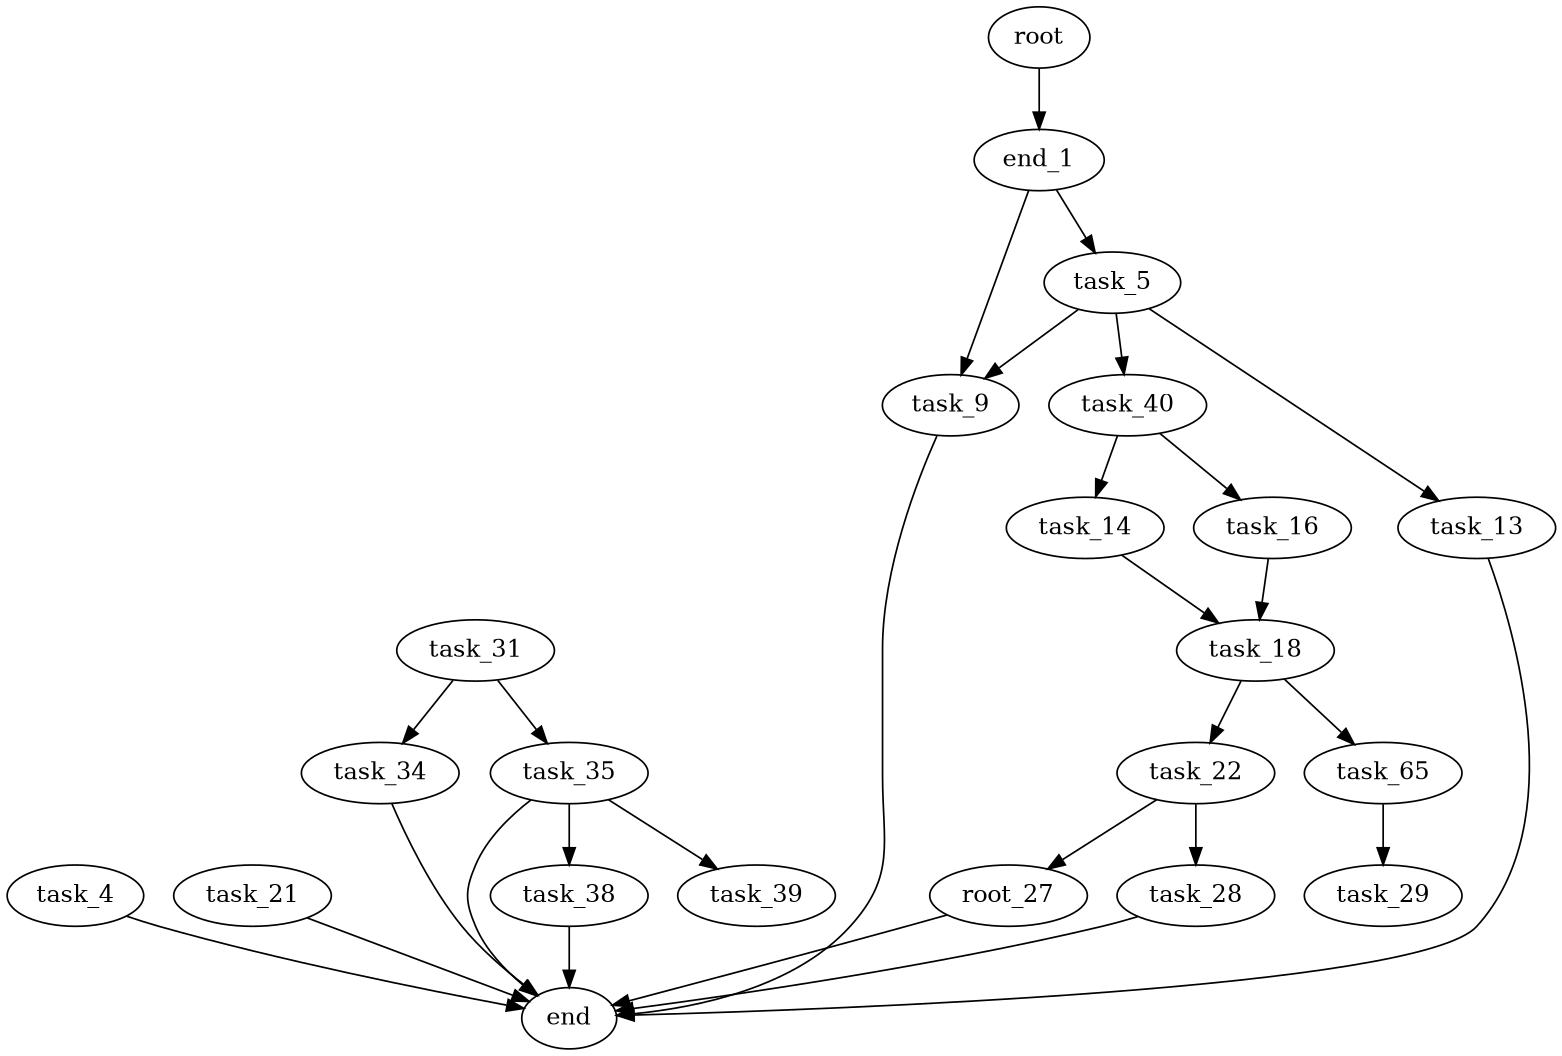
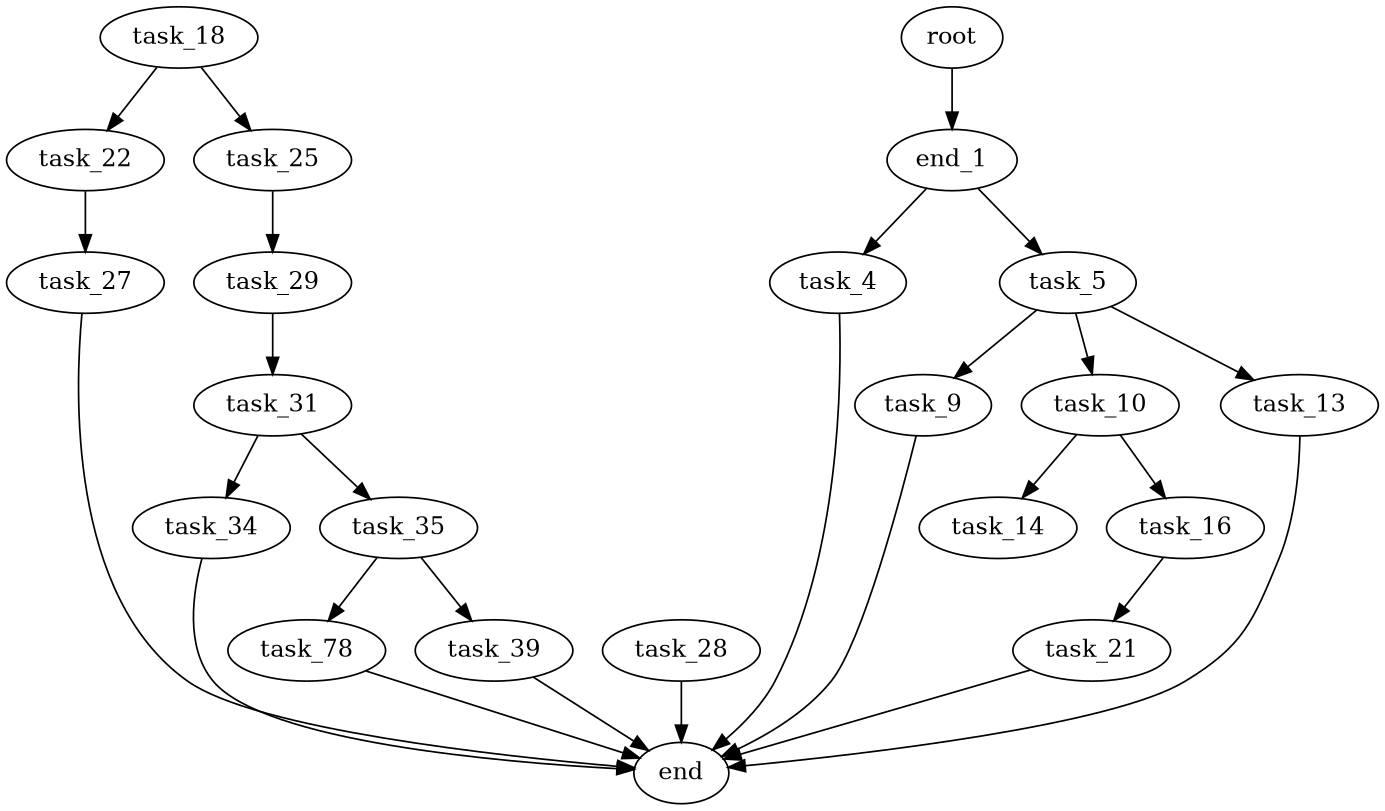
(998, 275) -> (901, 215)
none -> (273, 336)
(1128, 405) -> (1100, 405)
(1265, 581) -> (1144, 582)
(1163, 584) -> none
(1383, 773) -> (273, 160)
(1196, 826) -> none
(468, 891) -> (584, 709)
(569, 896) -> (307, 650)
(1009, 896) -> (85, 283)
